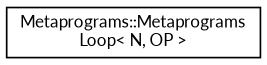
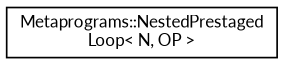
(134, 33) -> (142, 33)
